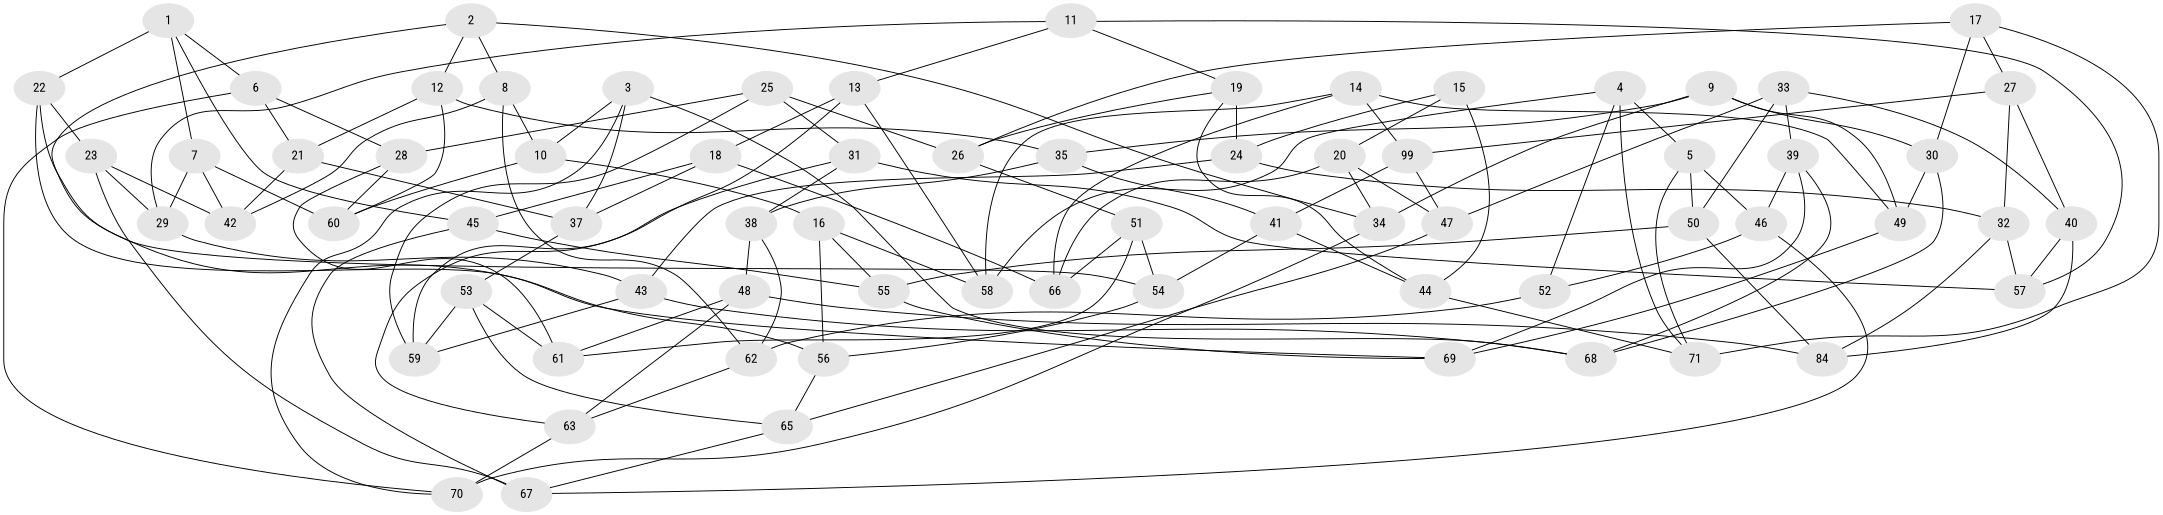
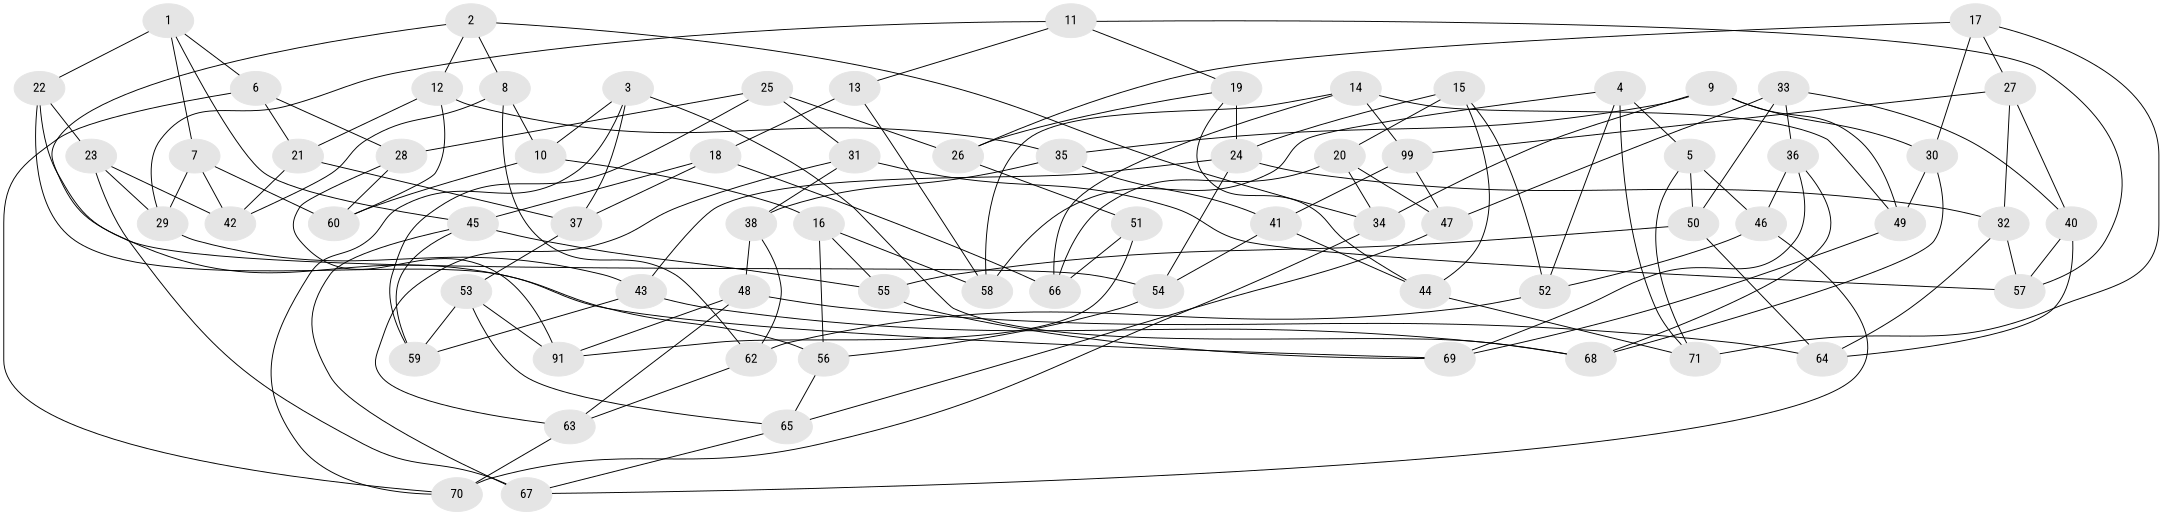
(1793, 156) -> (1793, 156)
none -> (1514, 181)
(498, 246) -> (401, 277)
(1148, 260) -> (1196, 226)
(559, 359) -> (559, 359)
(1822, 359) -> (1822, 359)
